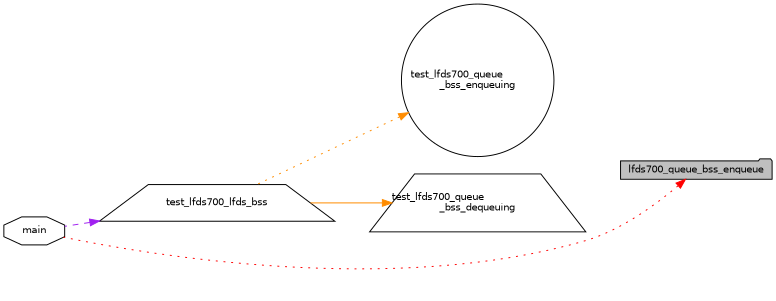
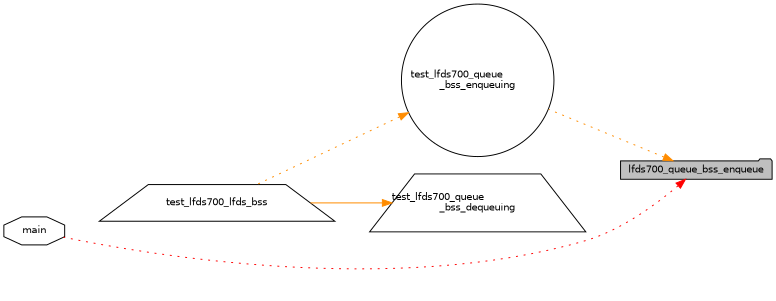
none -> (606, 133)
(77, 224) -> none
